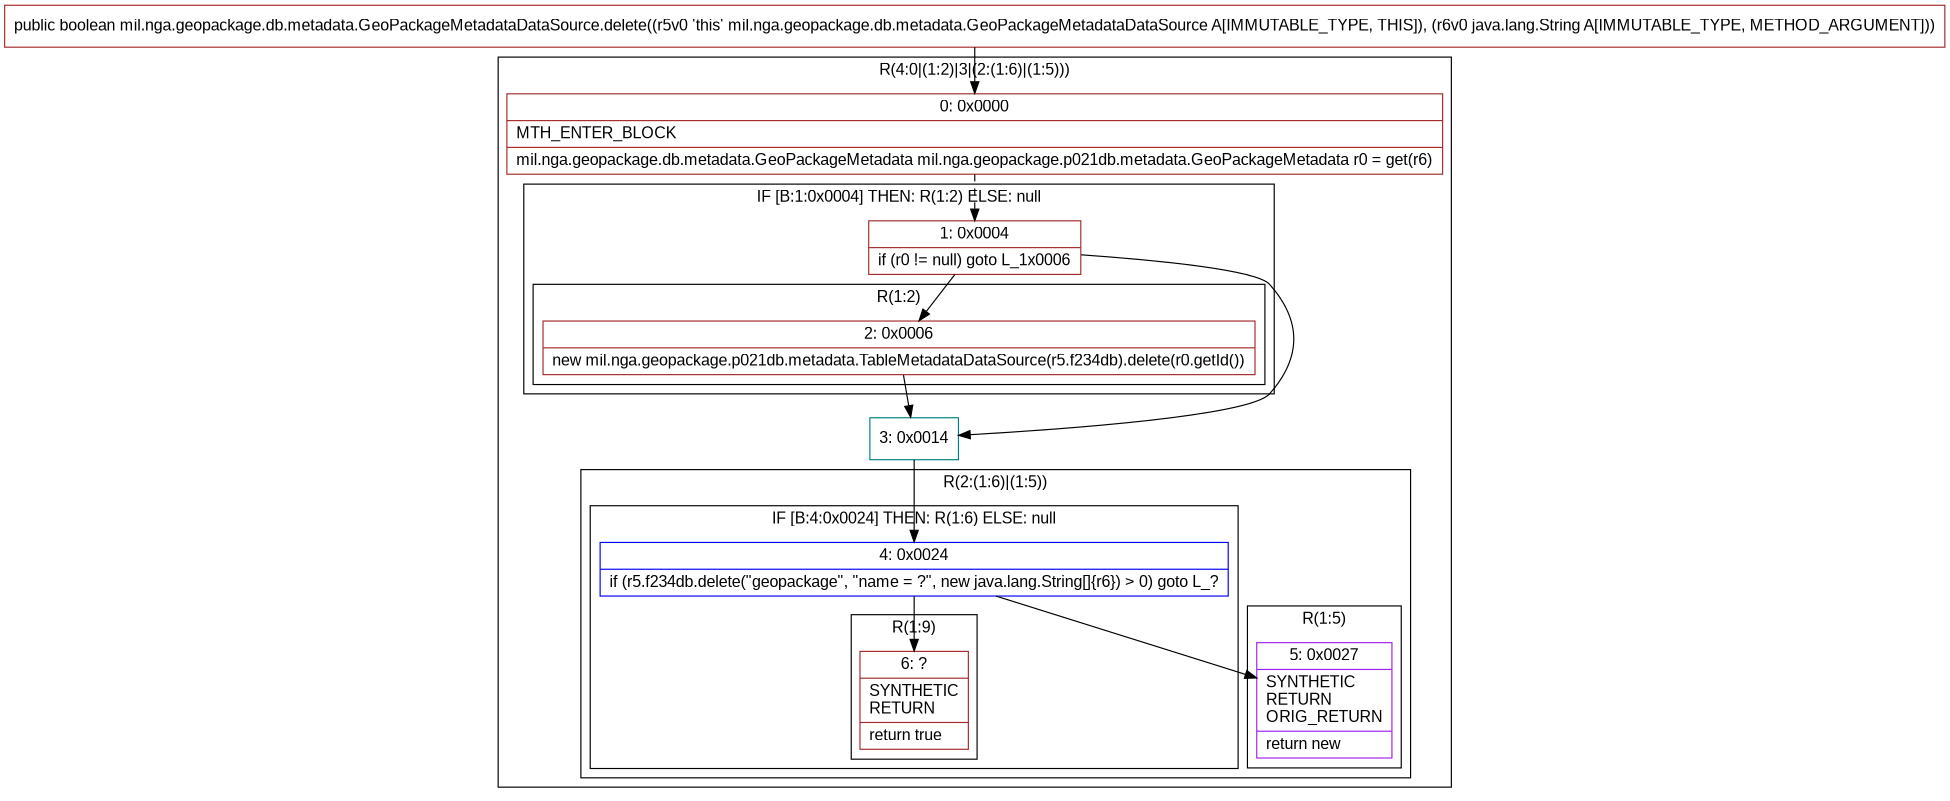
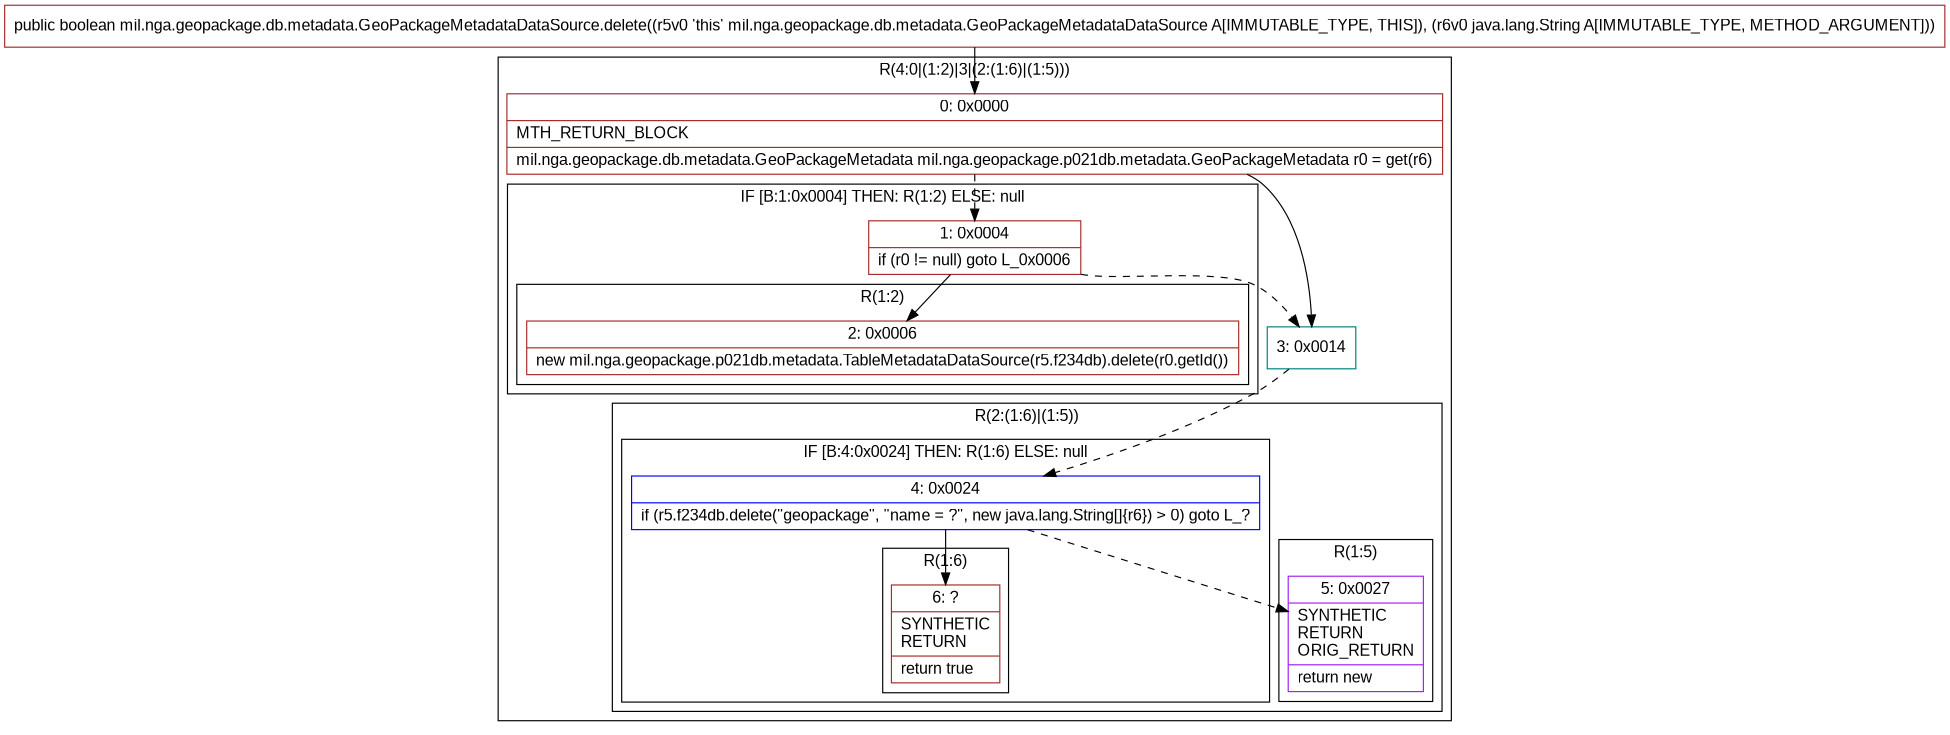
(597, 133) -> (602, 133)
(975, 260) -> (975, 260)
(1282, 377) -> (1193, 276)
(906, 390) -> (1296, 236)
(914, 495) -> (1176, 430)
(914, 628) -> (946, 562)
(1121, 635) -> (1152, 569)
